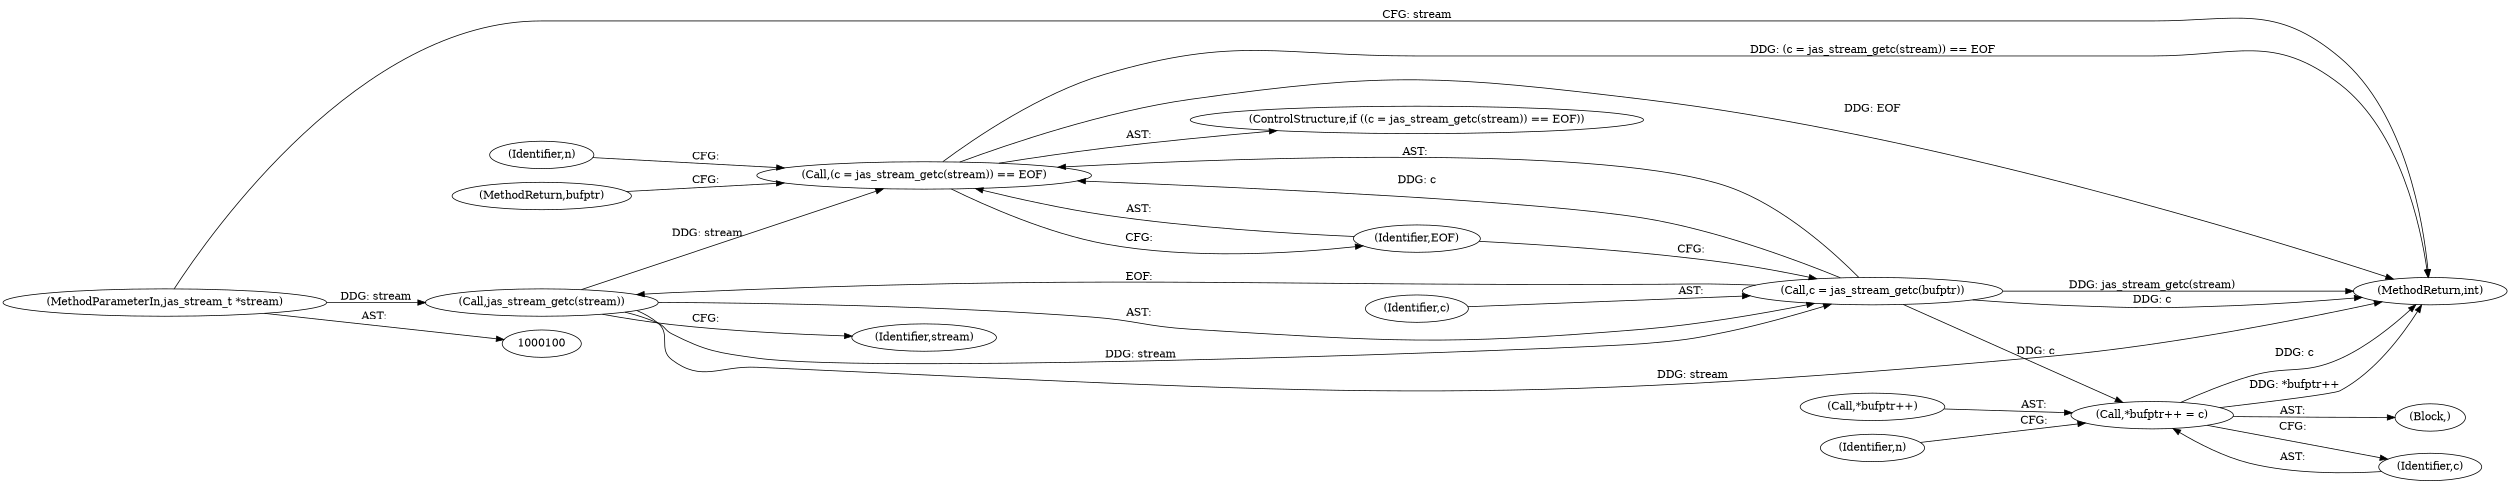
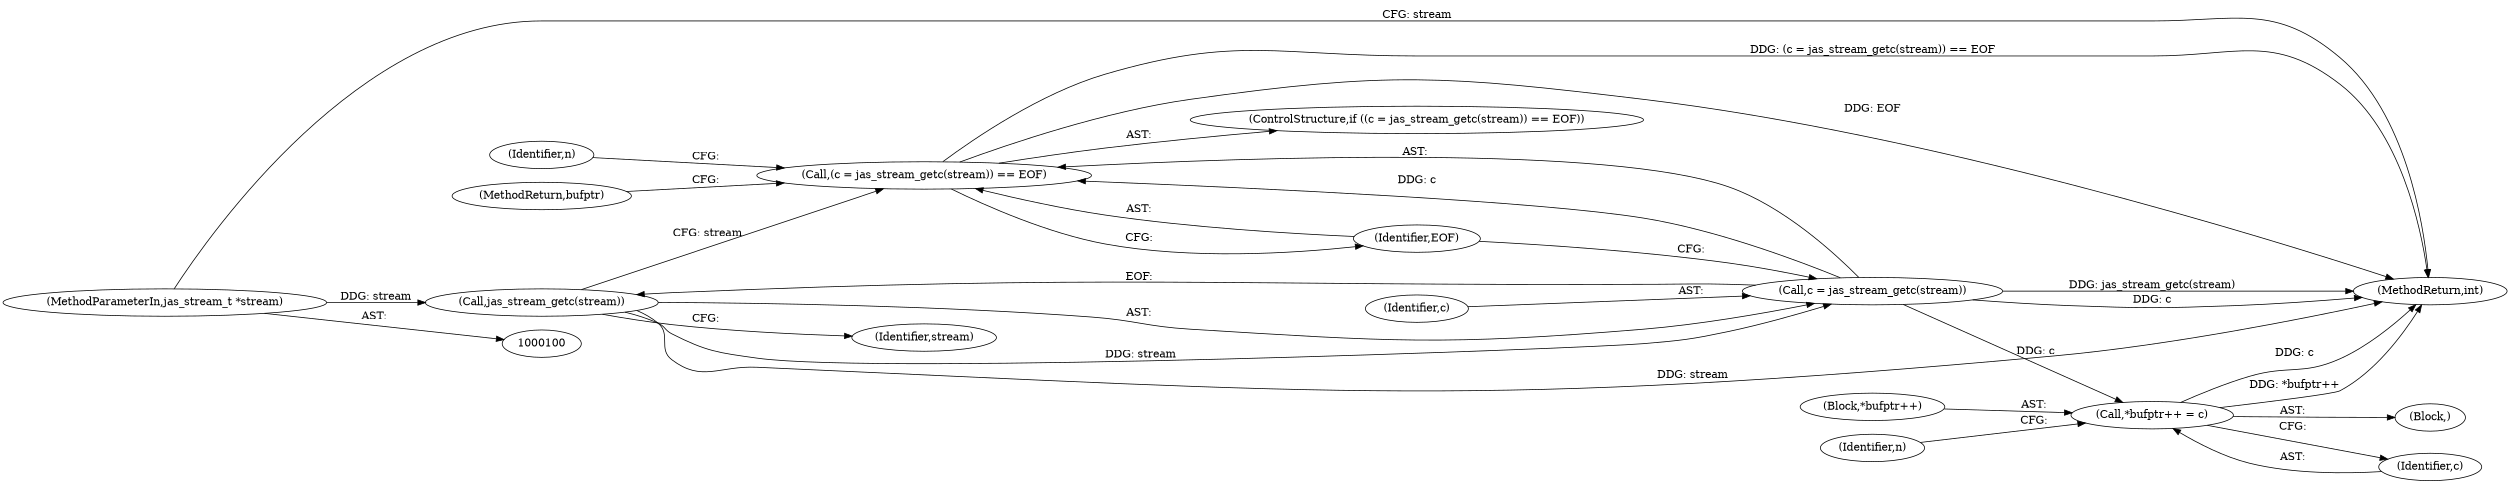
(707, 234) -> (707, 234)
(1872, 291) -> (1872, 291)
(1872, 407) -> (1872, 407)
